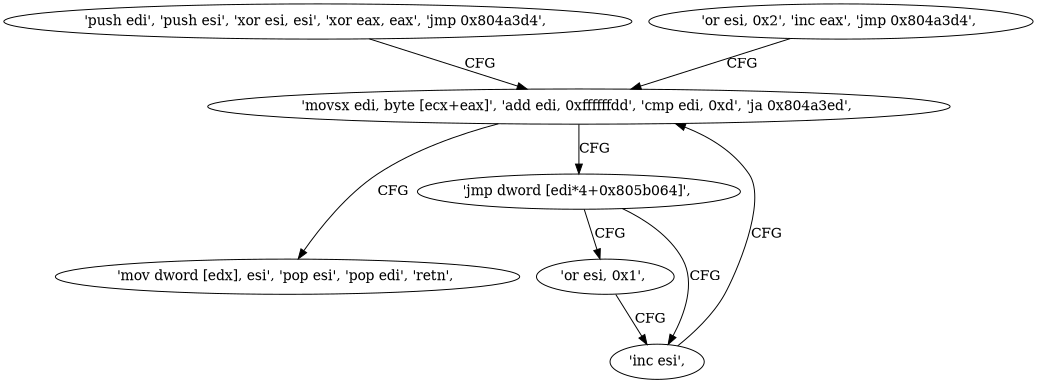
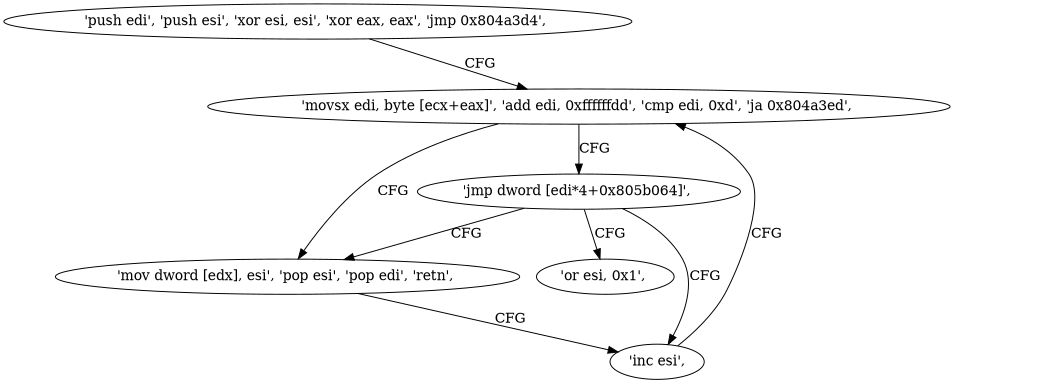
(841, 22) -> none
none -> (439, 233)
(629, 315) -> (483, 322)
